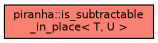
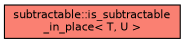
(79, 22) -> (92, 22)
